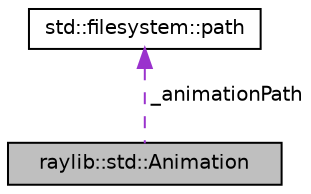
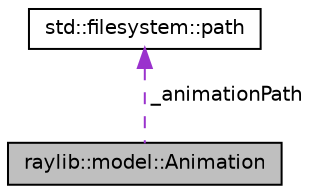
(145, 164) -> (145, 164)
